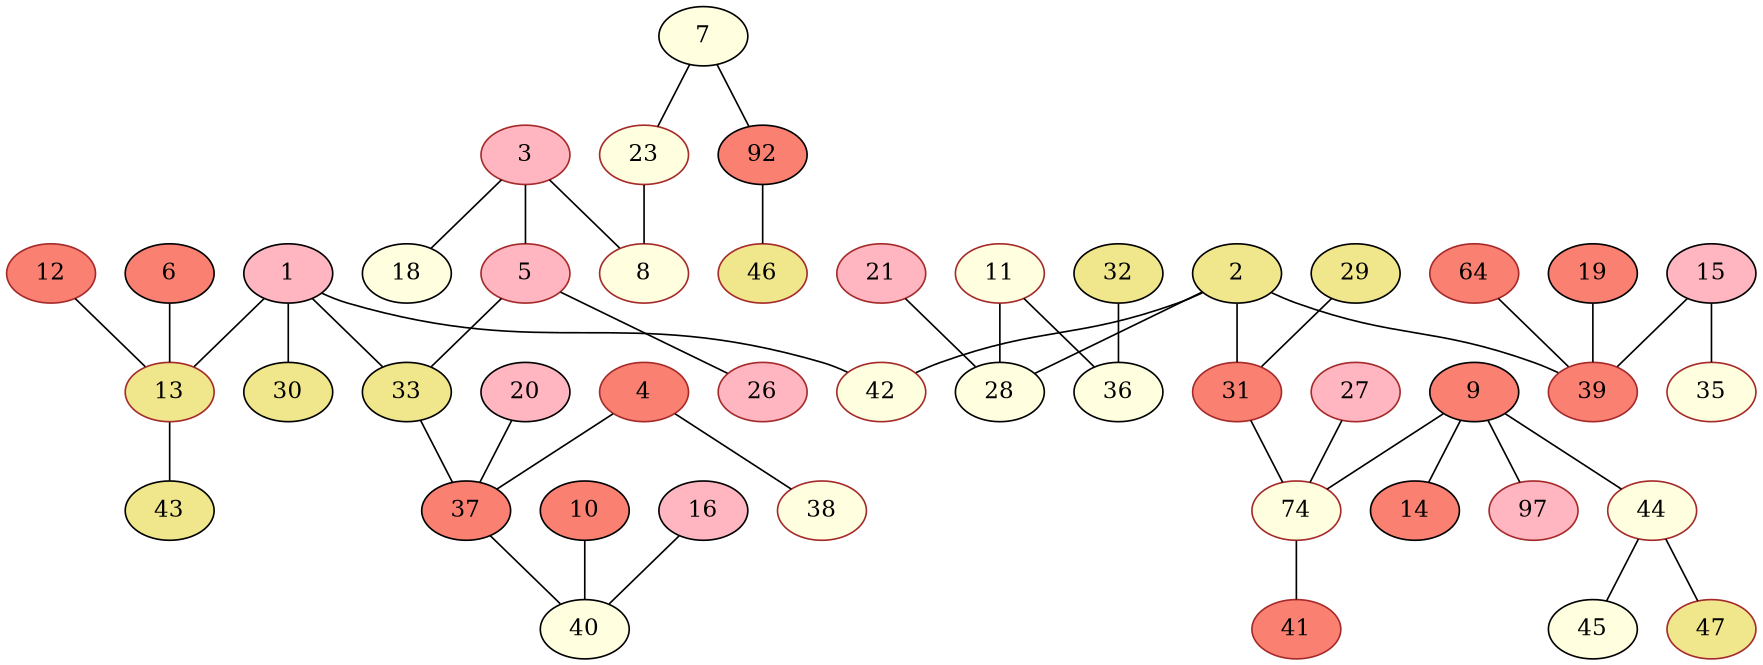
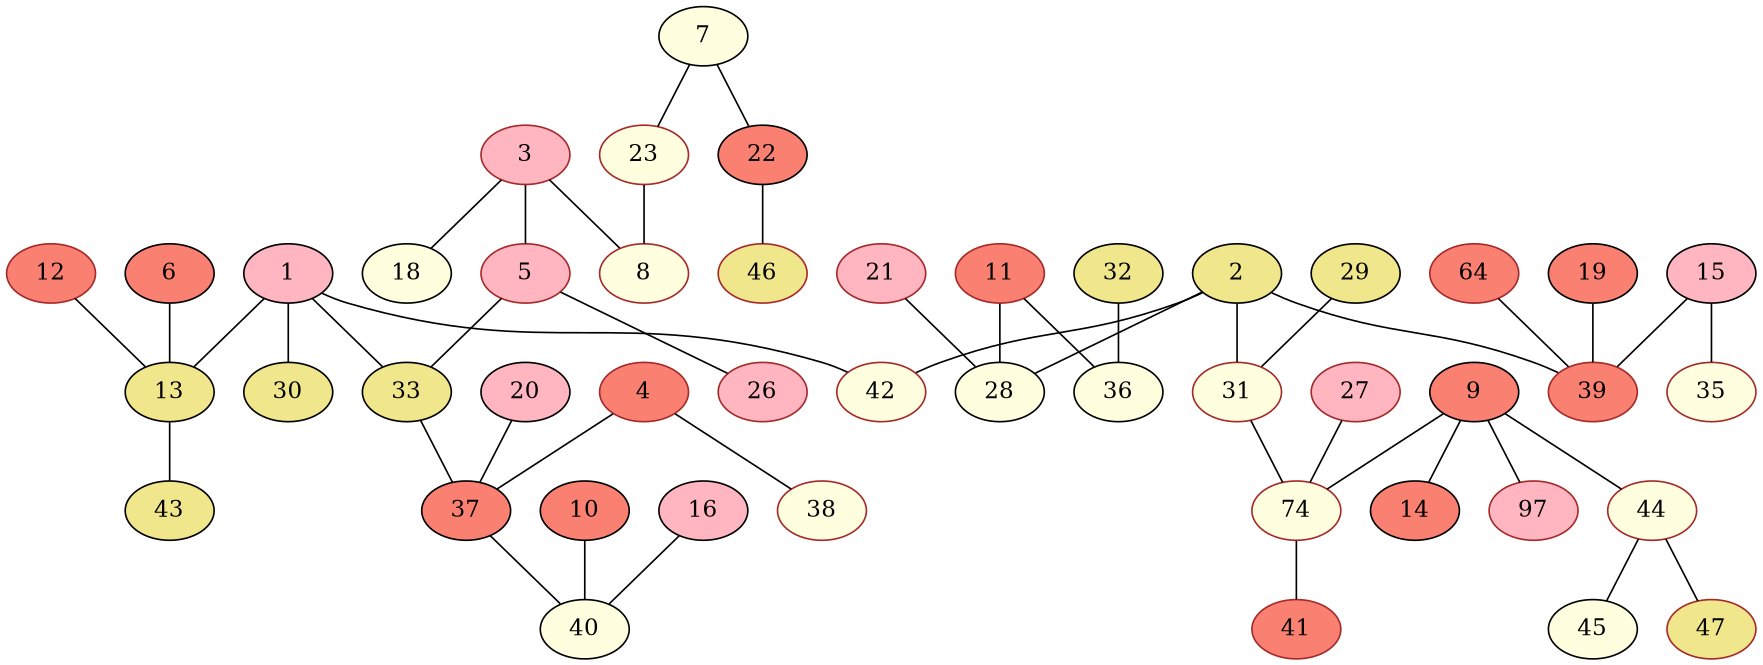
(763, 155) -> (763, 155)
(1000, 273) -> (1000, 273)
(170, 392) -> (170, 392)
(1237, 392) -> (1237, 392)
